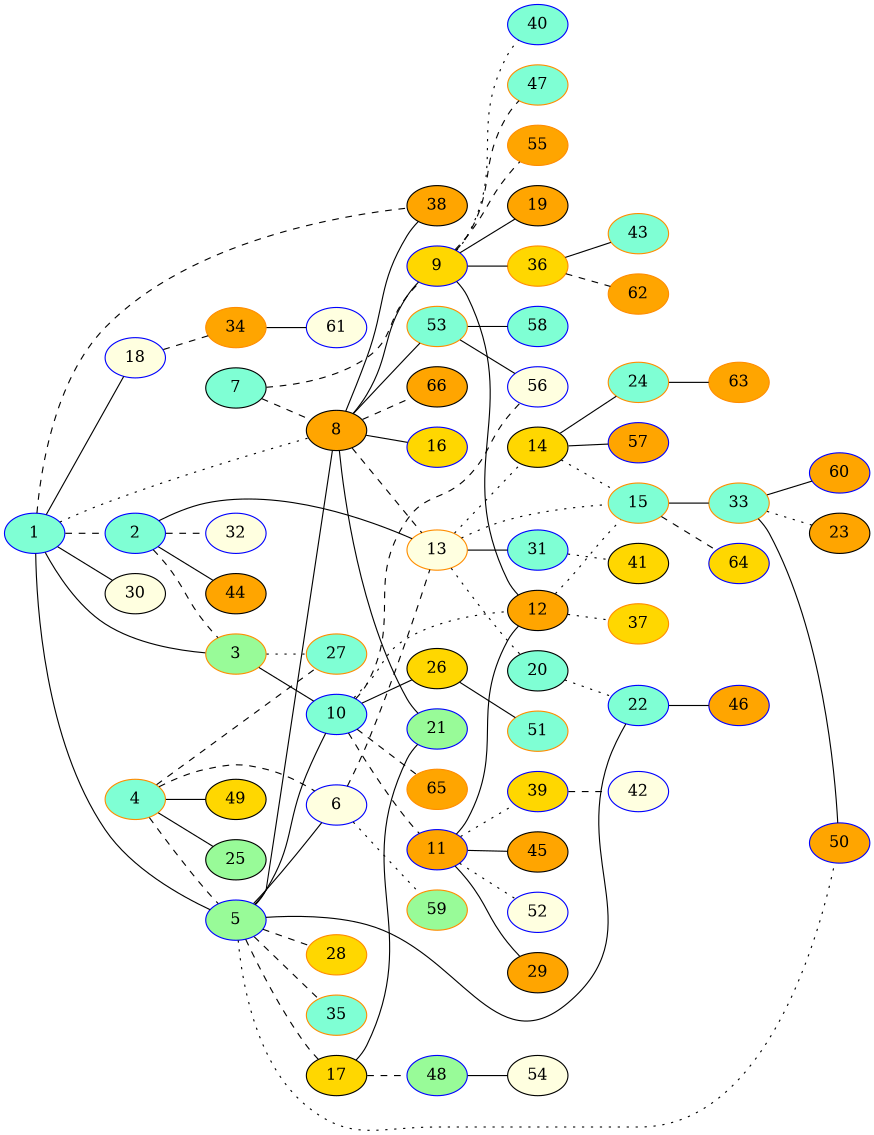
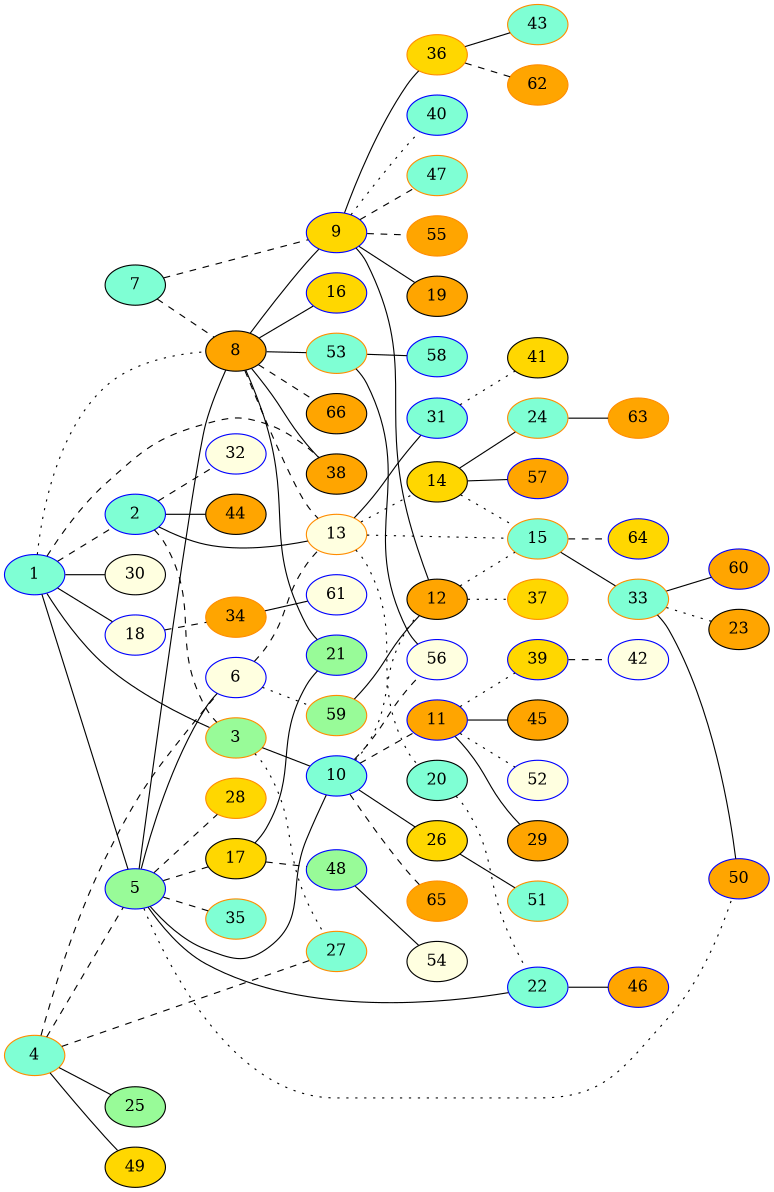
(487, 730) -> (380, 668)
